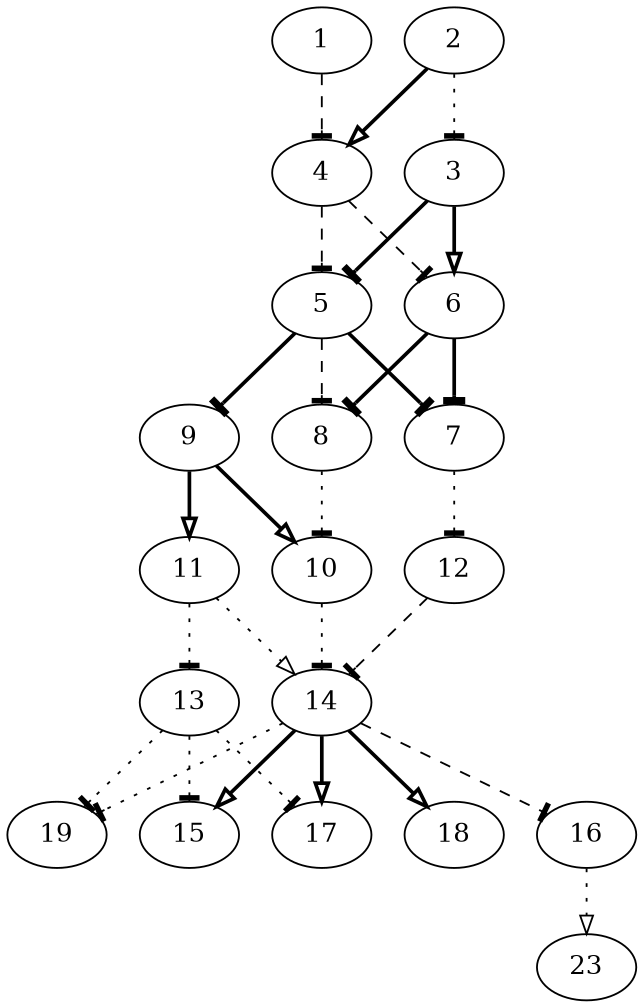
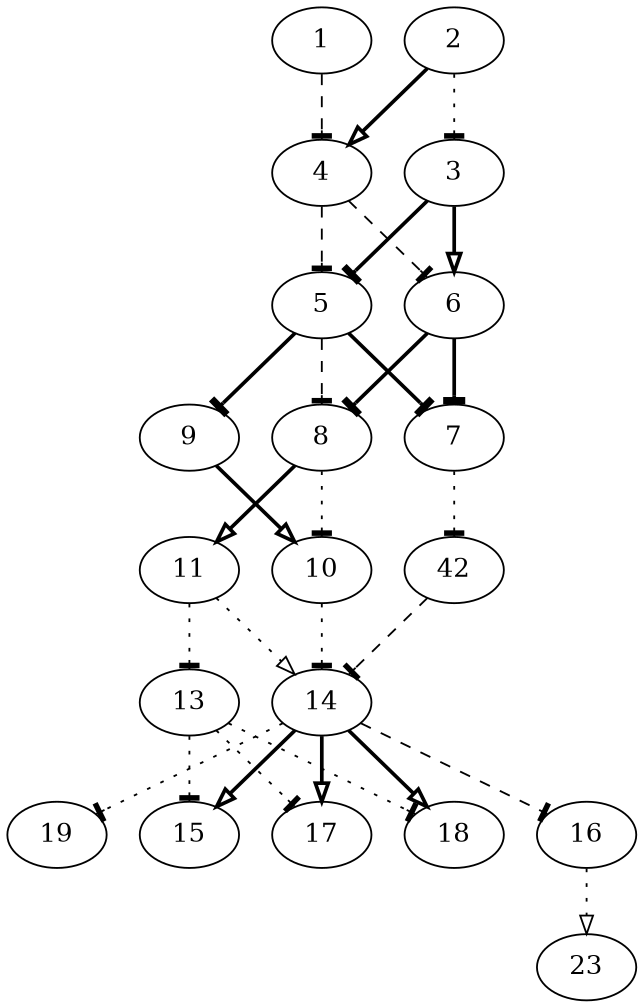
(189, 495) -> (264, 496)
(454, 570) -> (454, 570)
(127, 765) -> (309, 762)
